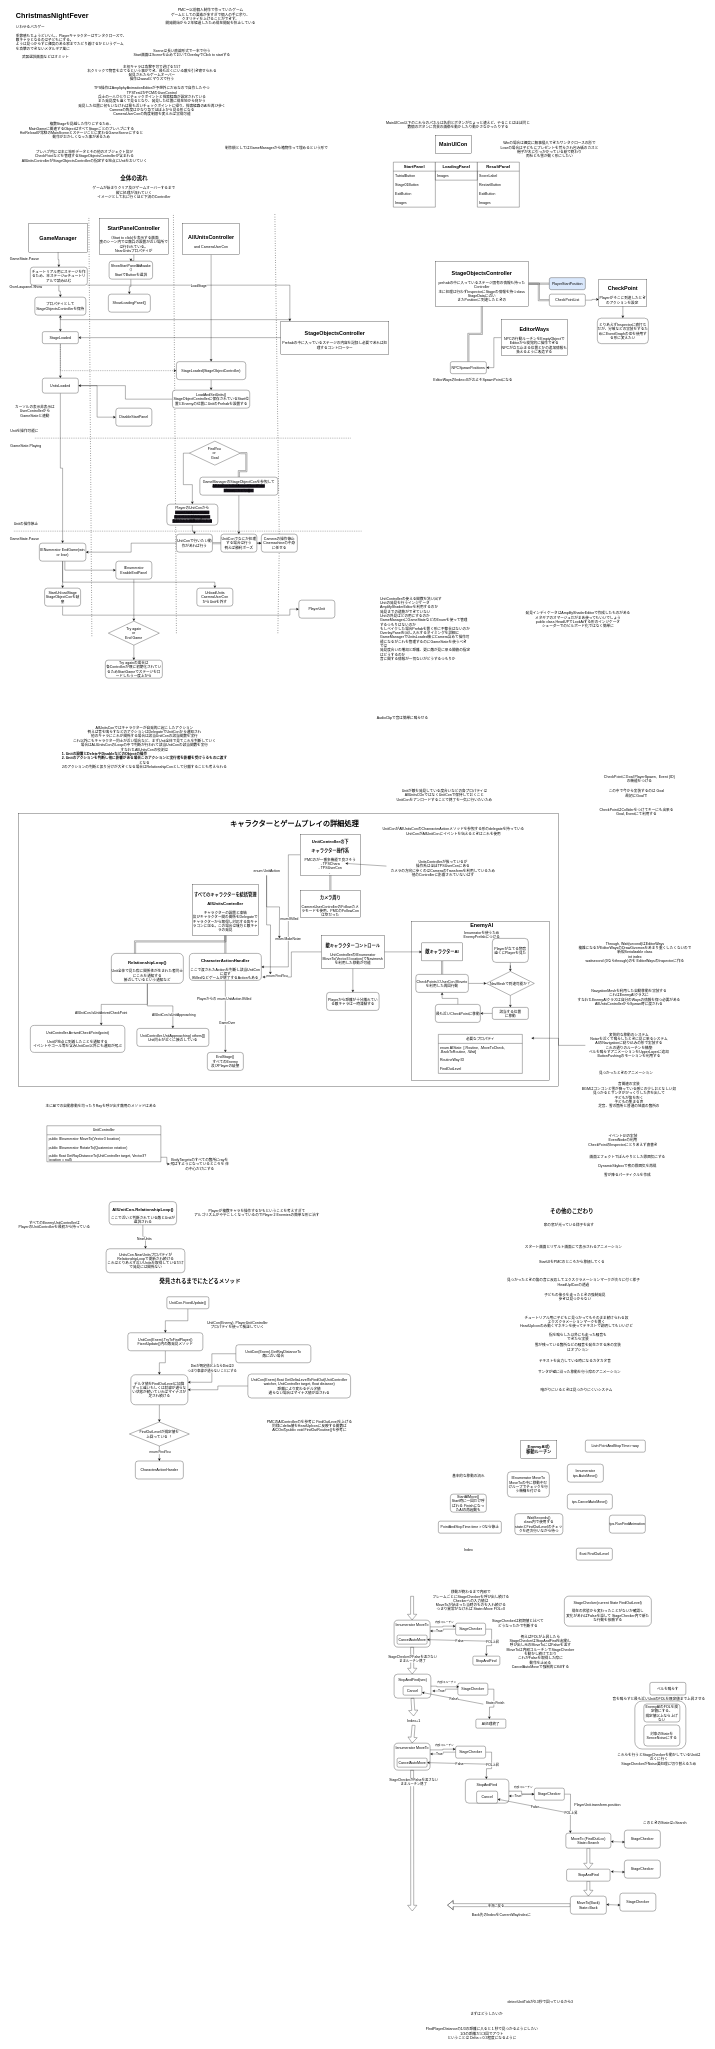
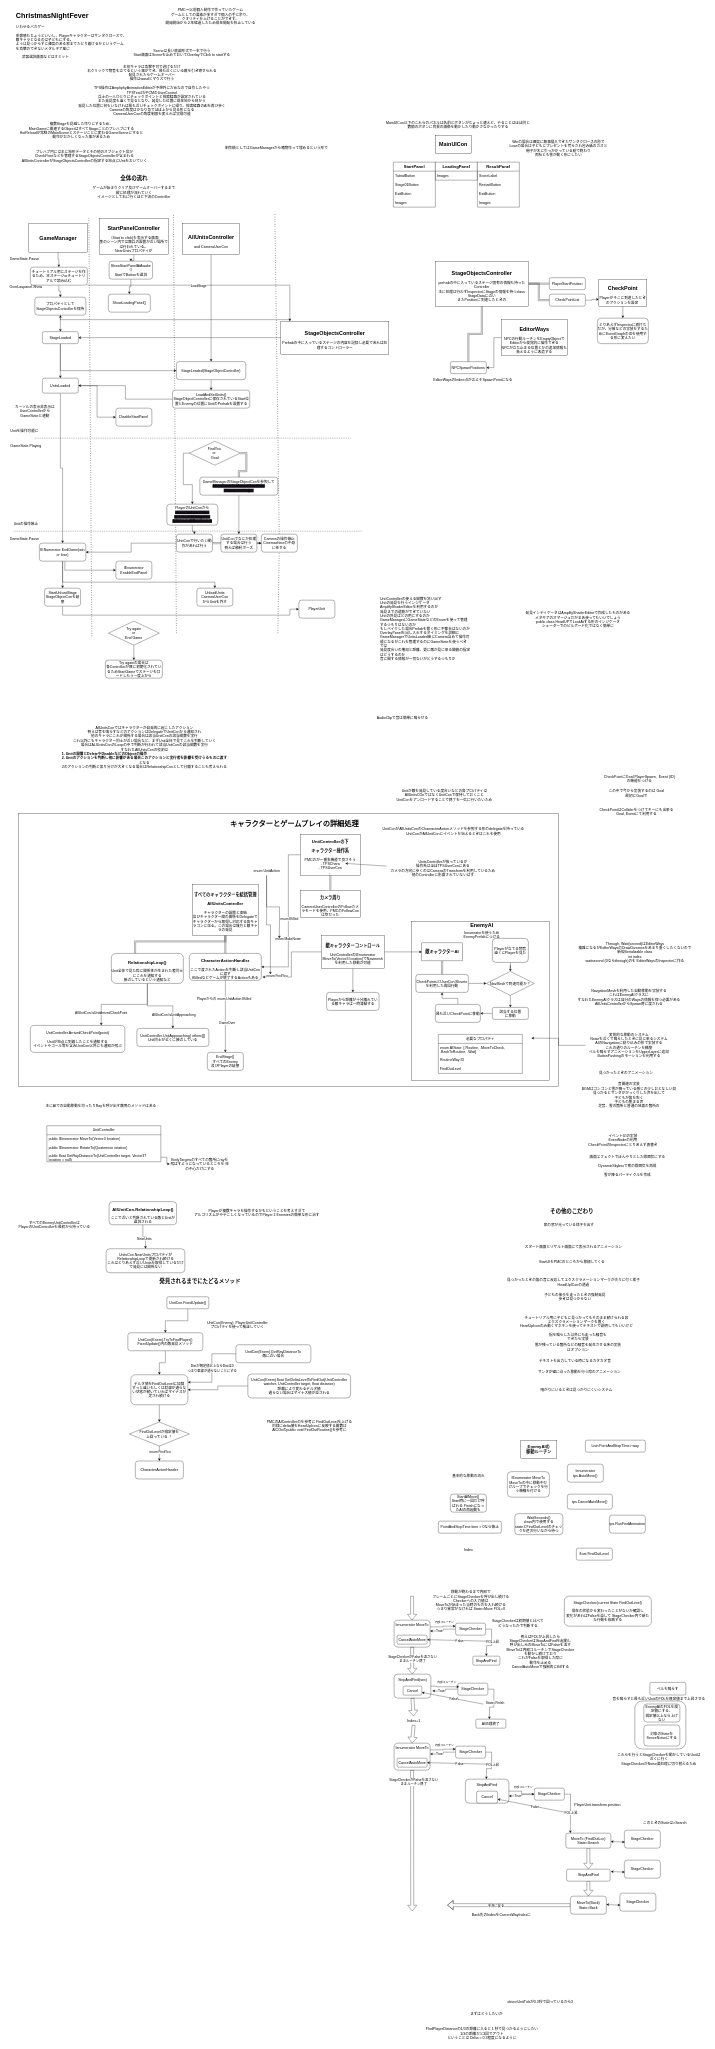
(549, 150) -> (558, 148)
(567, 284) -> (567, 284)
(117, 371) -> (117, 371)
(134, 618) -> none
